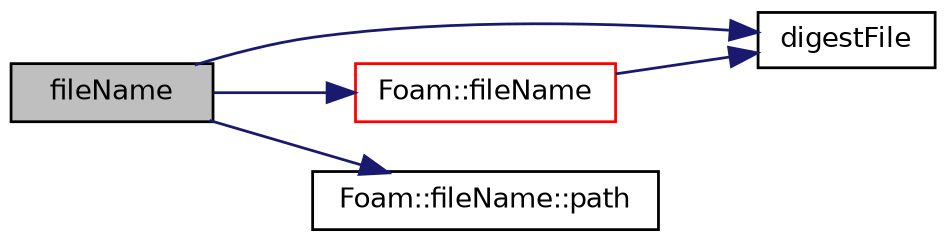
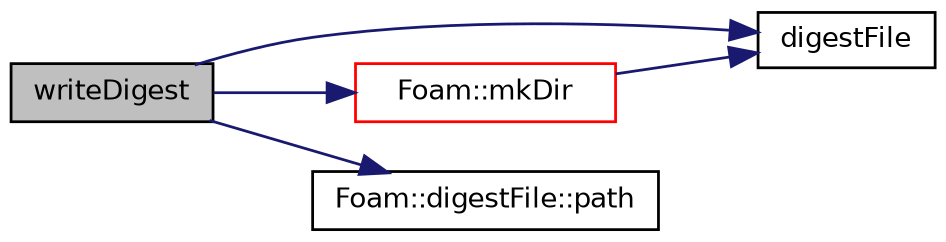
(112, 93) -> (112, 93)
(486, 93) -> (486, 93)
(486, 201) -> (486, 201)
